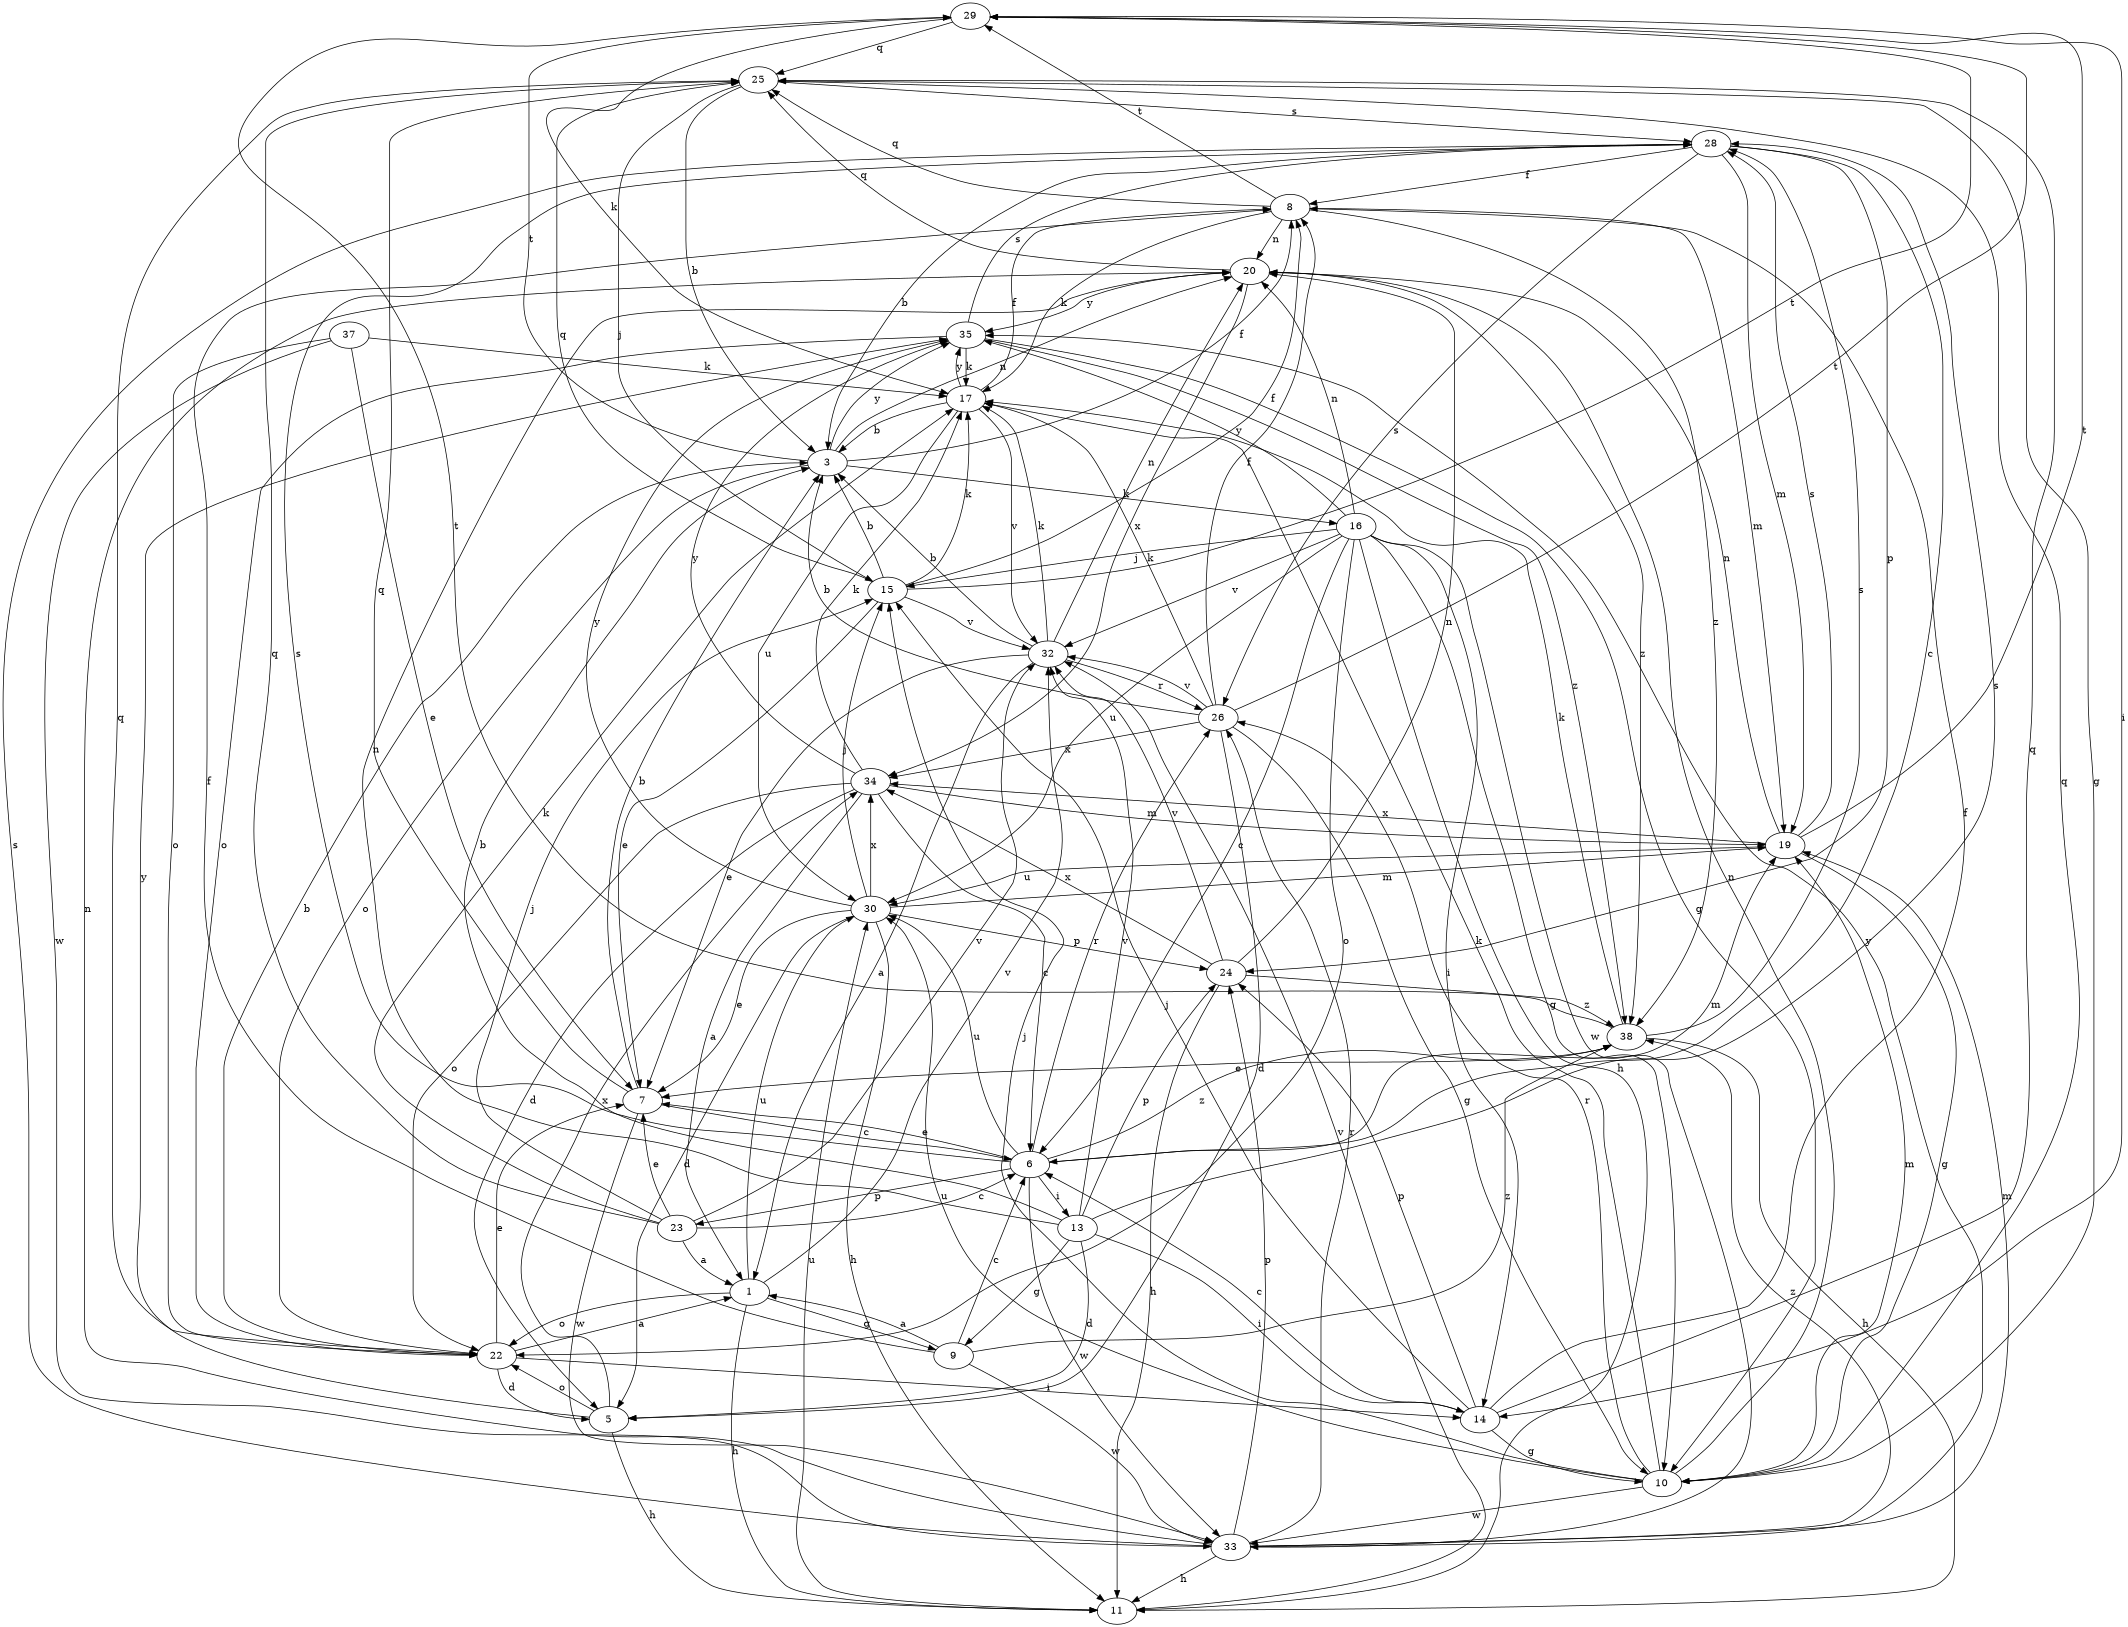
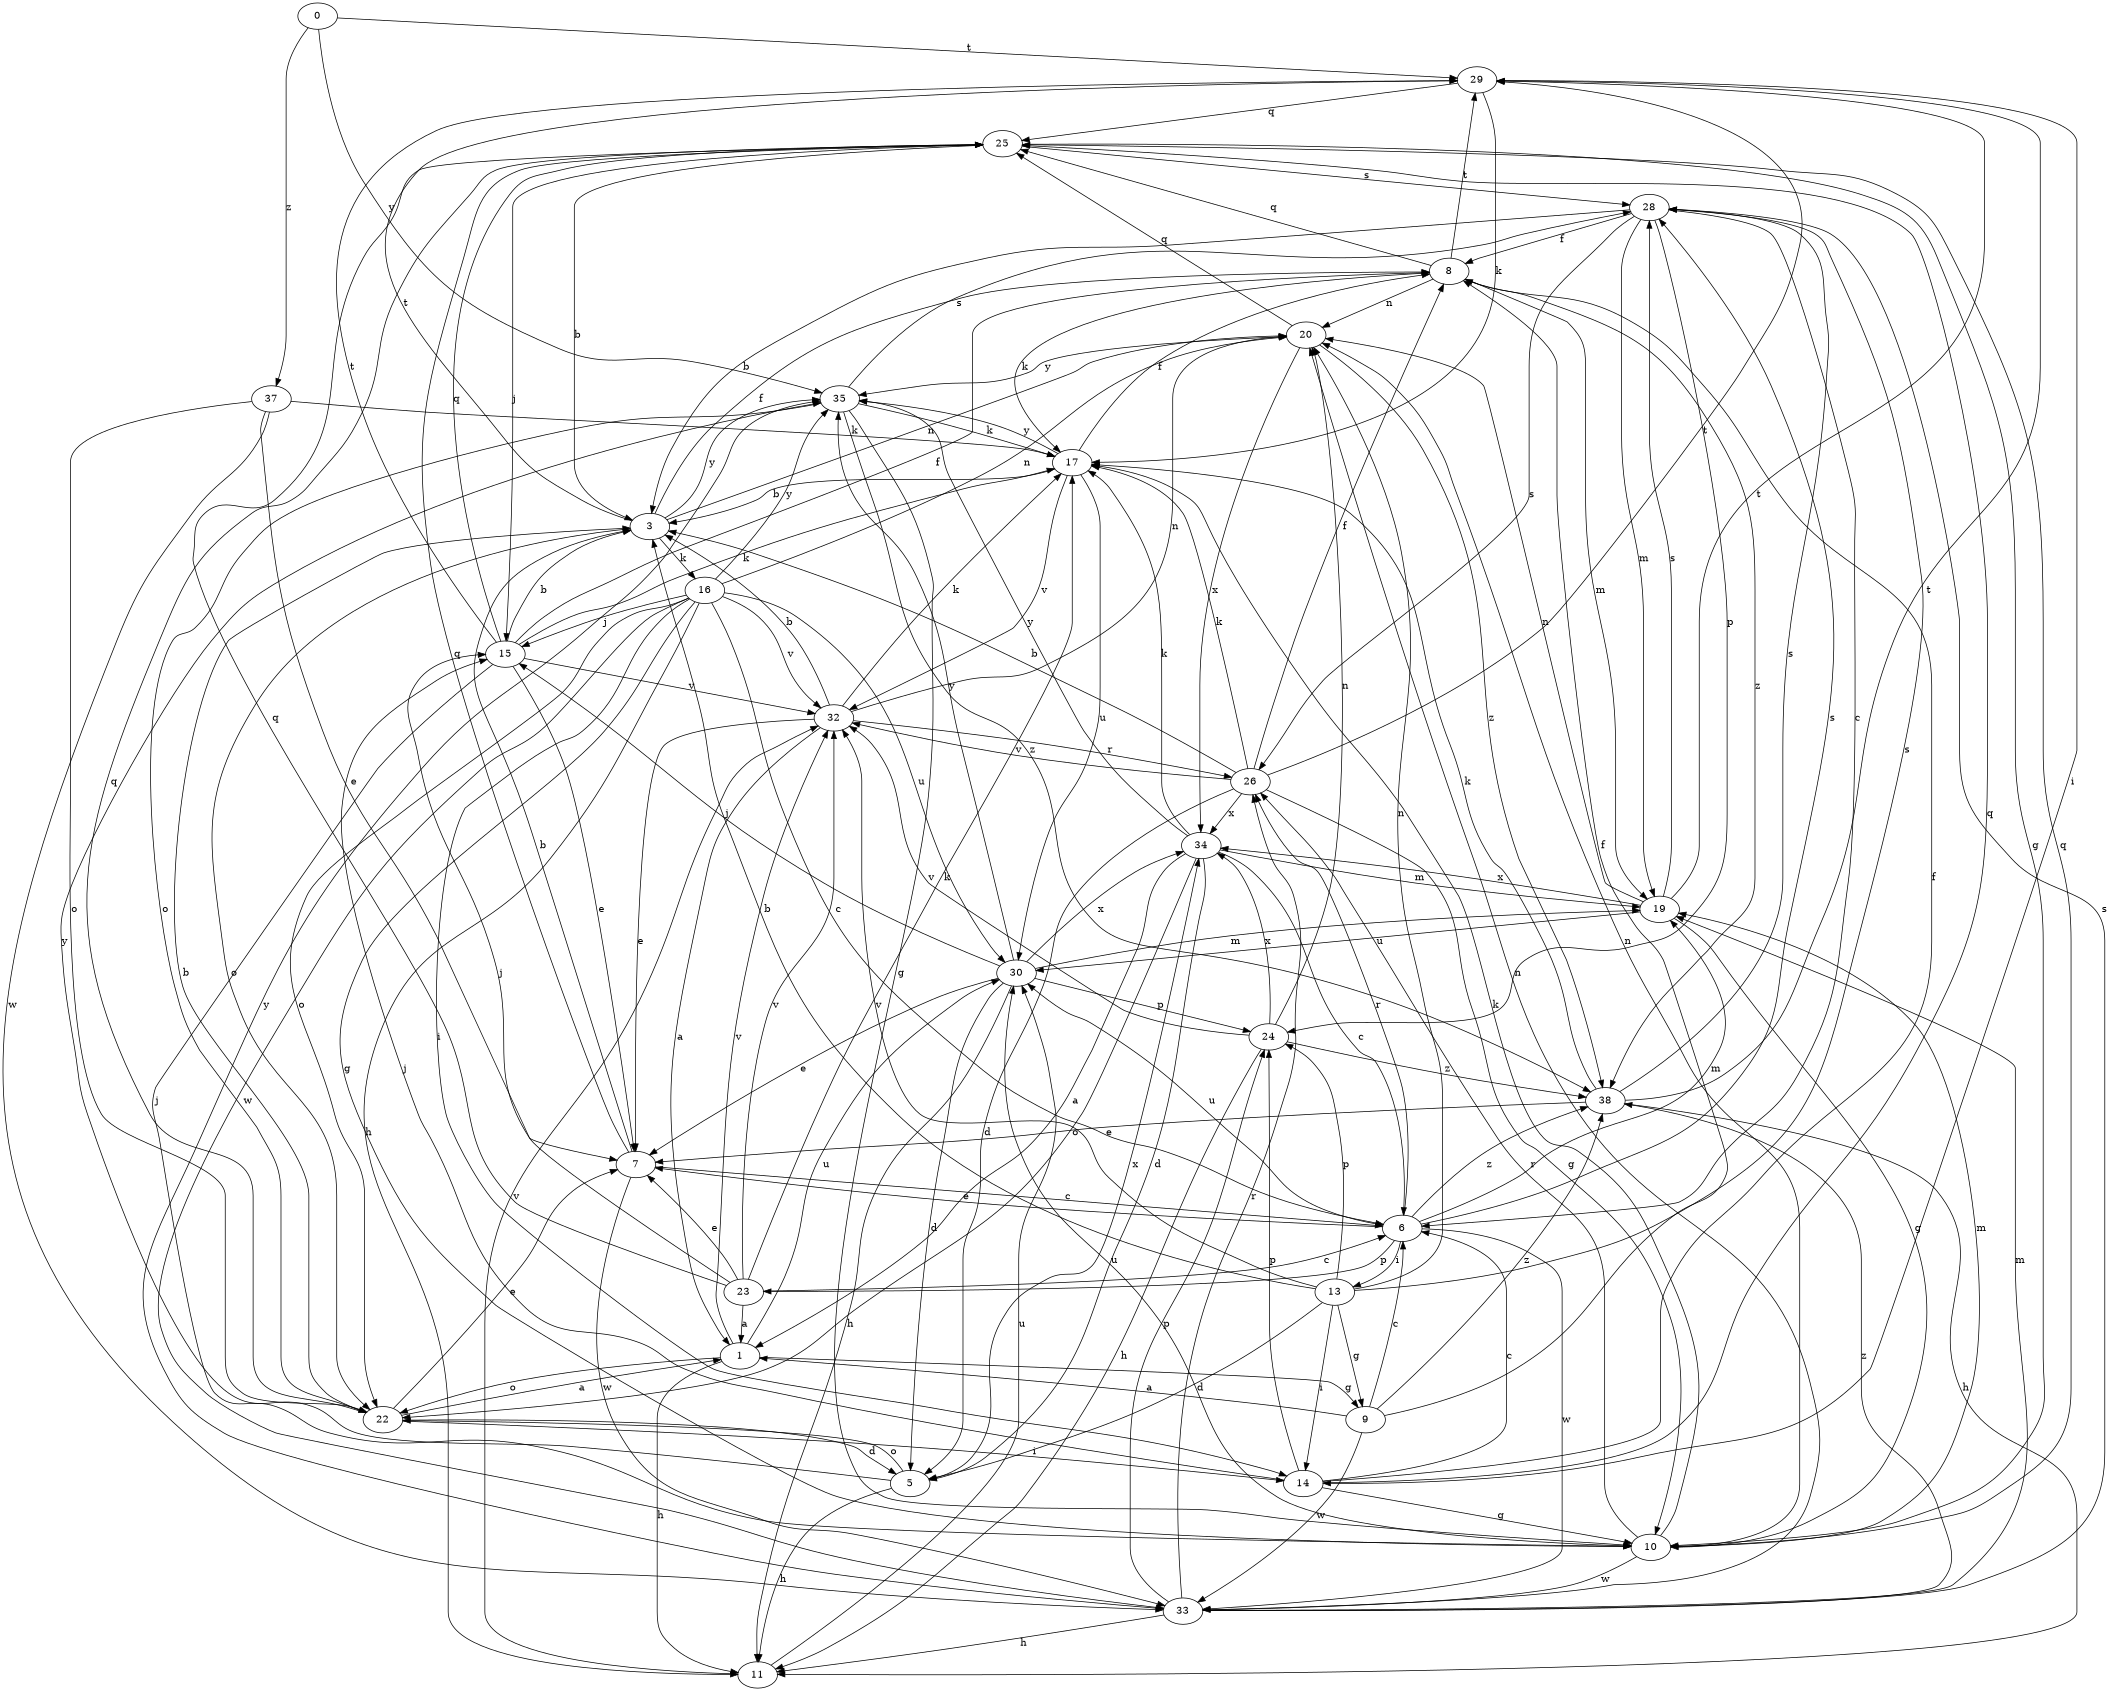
none -> (318, 16)
(1052, 1243) -> (603, 1465)
